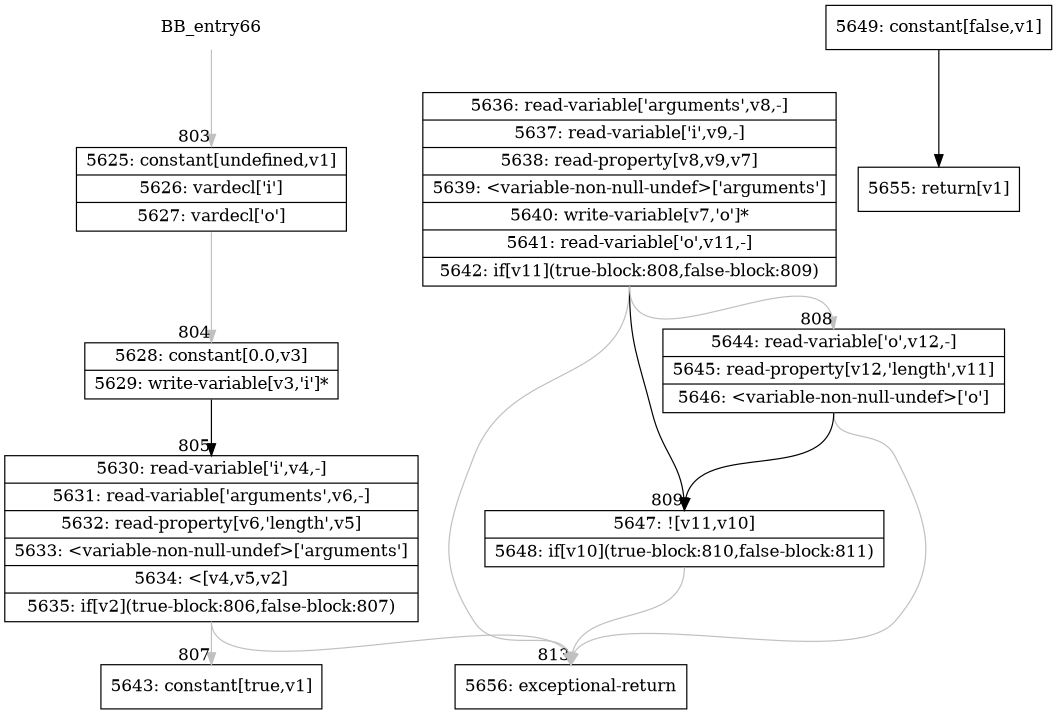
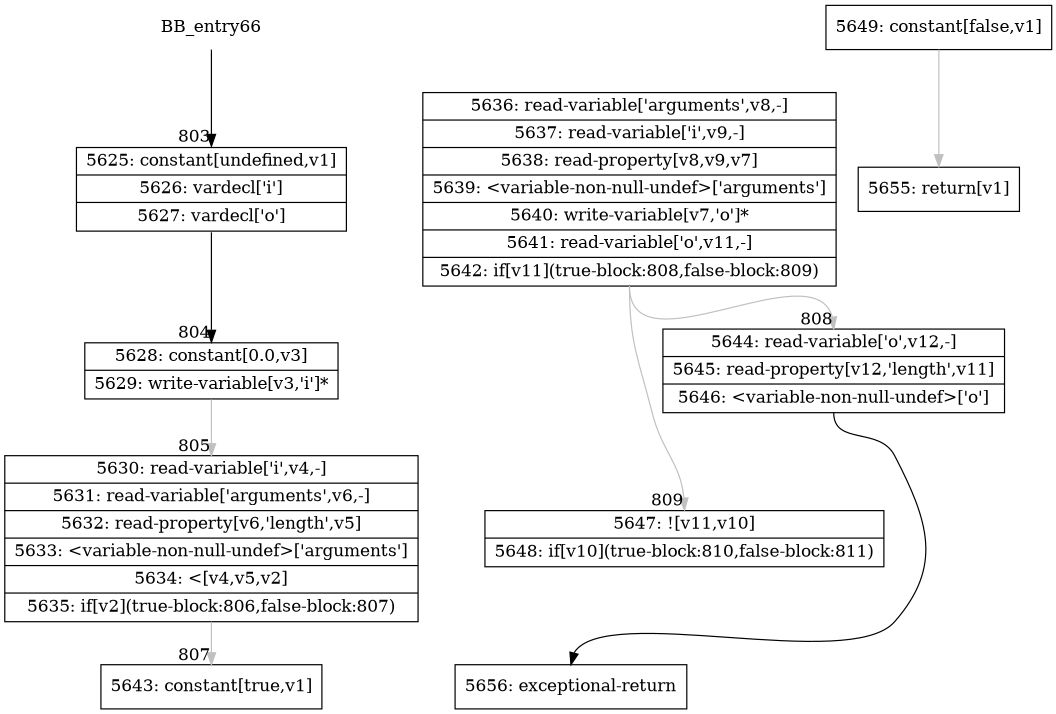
(211, 92) -> (211, 92)
(939, 102) -> (939, 102)
(211, 281) -> (211, 281)
(647, 394) -> (647, 394)
(211, 421) -> (211, 421)
(765, 461) -> none
(467, 474) -> none
(633, 614) -> none
(864, 636) -> (864, 636)
(385, 644) -> none
